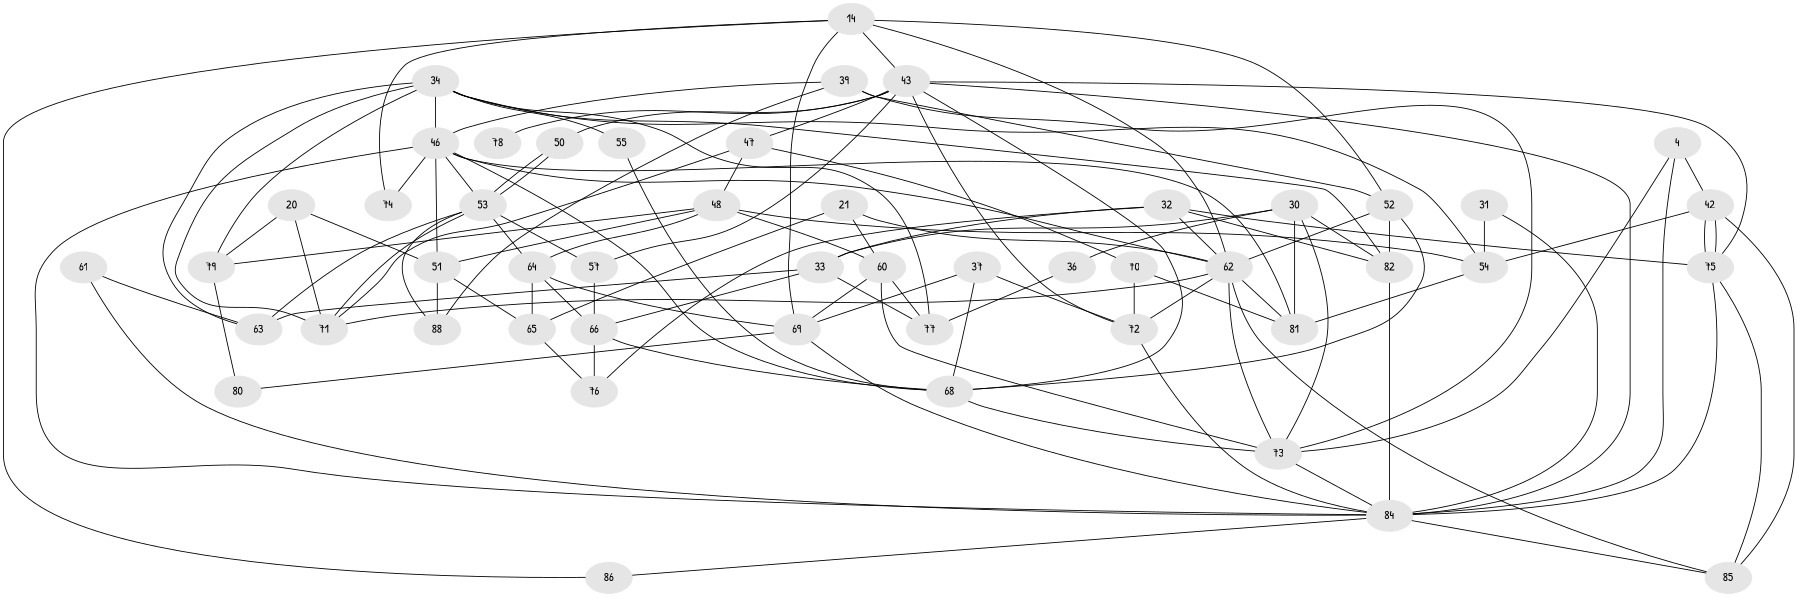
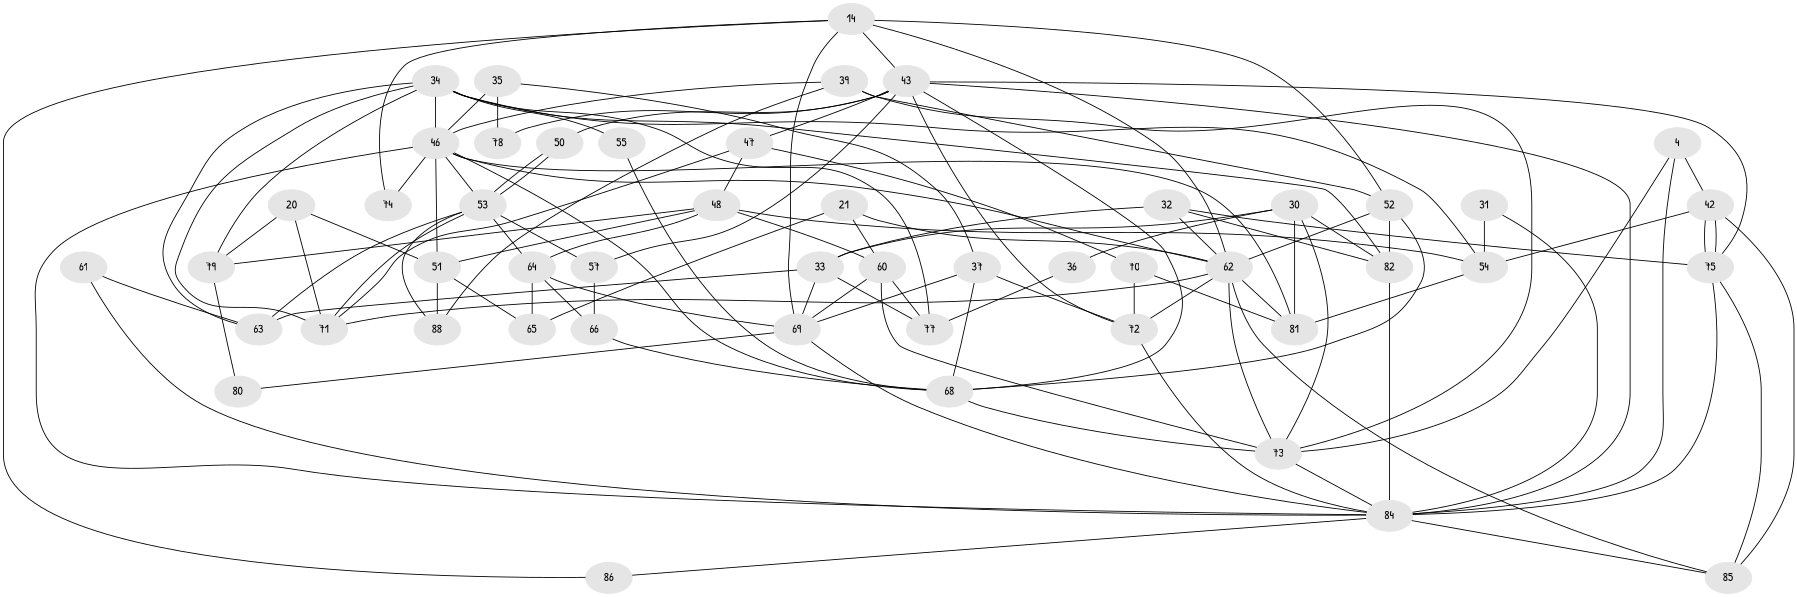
none -> (498, 81)
(721, 295) -> (810, 296)
(594, 392) -> none
